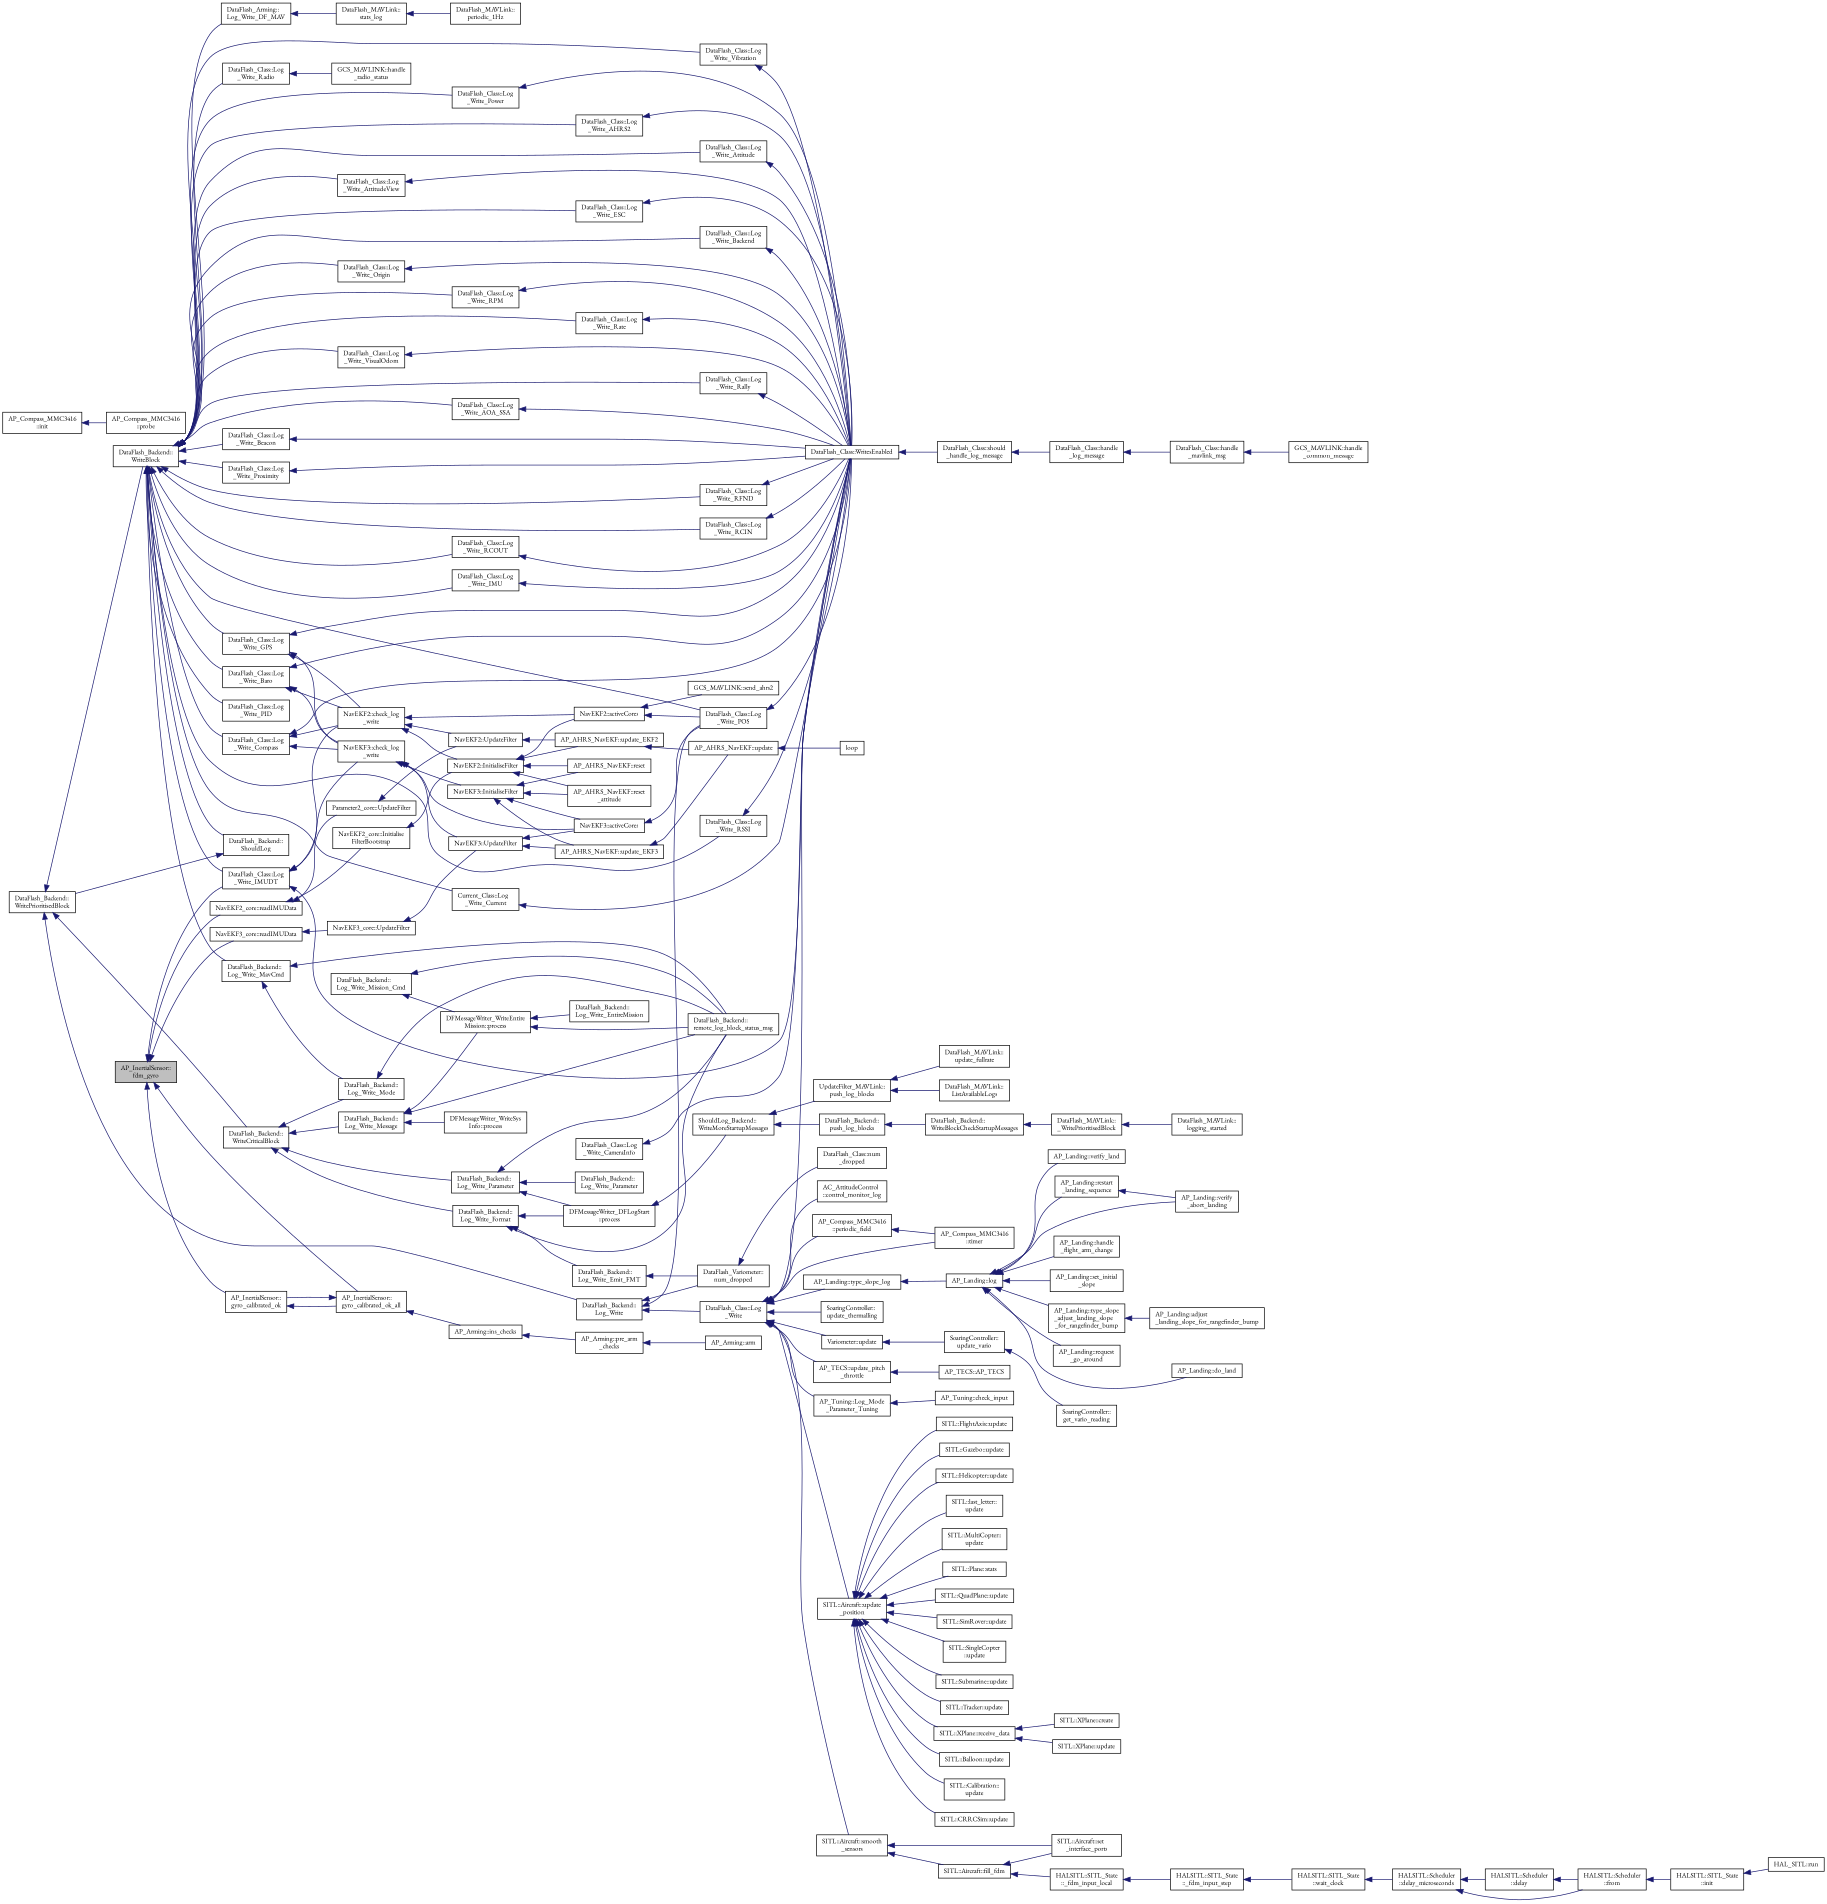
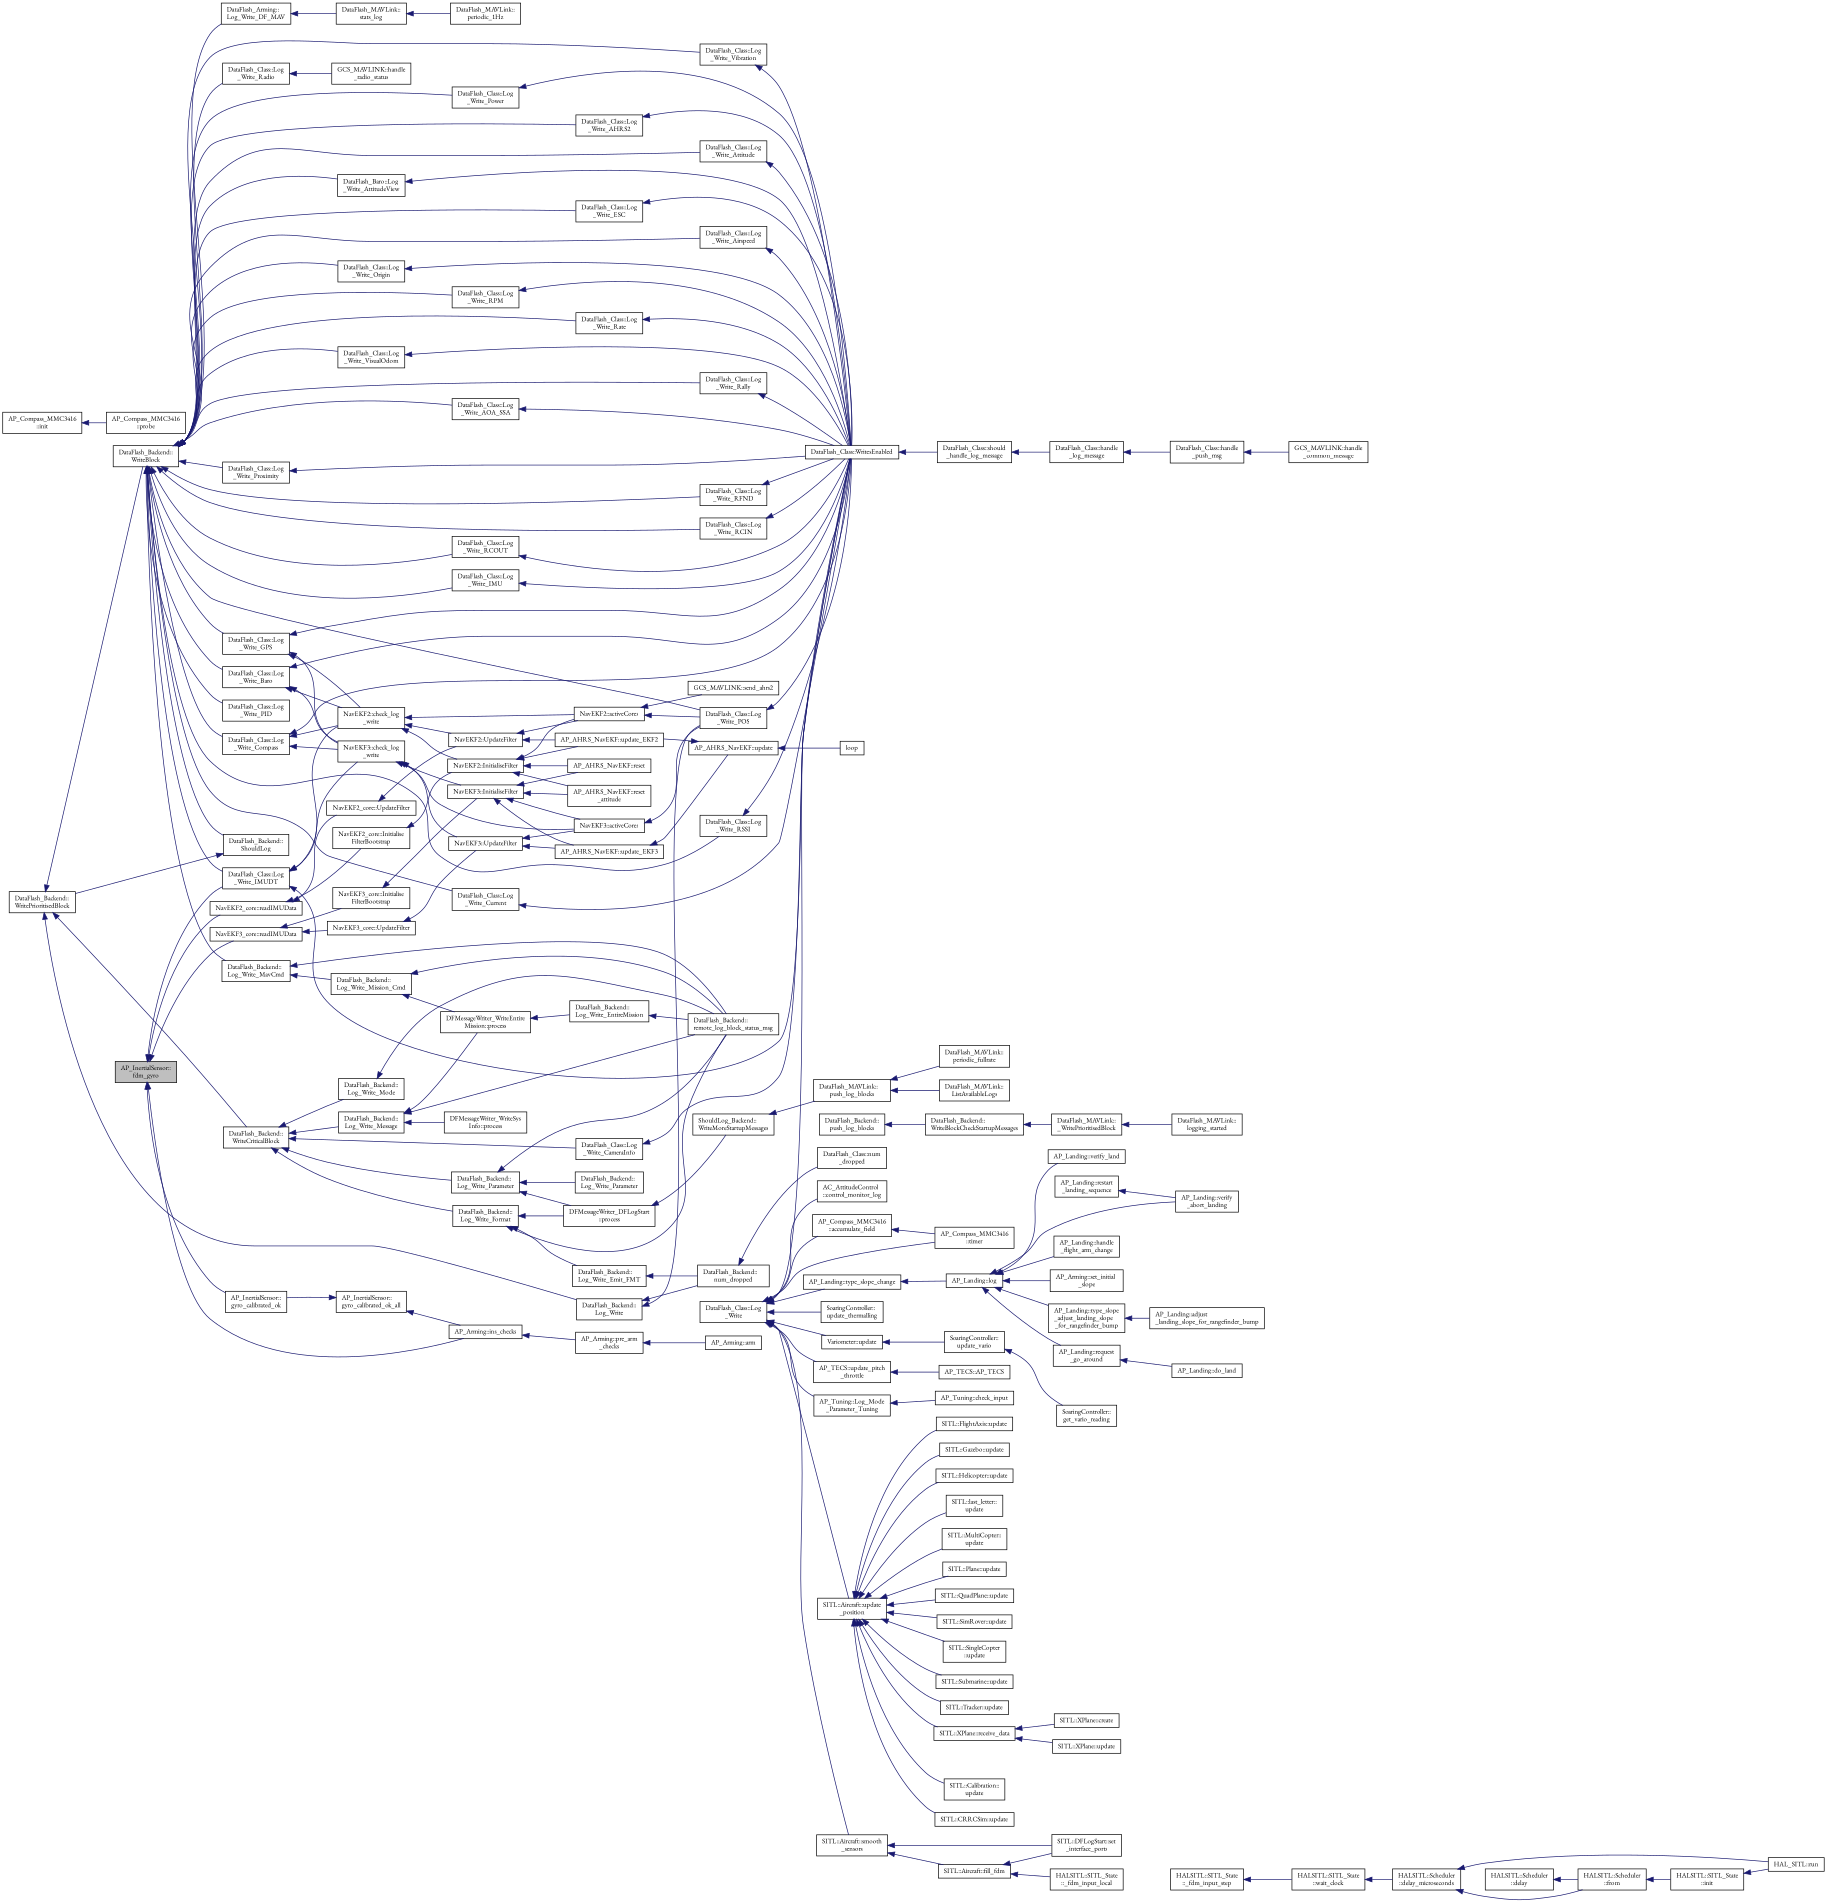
(371, 185) -> (371, 185)
(733, 237) -> (733, 237)
(256, 439) -> none
(1207, 452) -> (1207, 452)
none -> (547, 727)
(670, 749) -> (677, 740)
(371, 808) -> (371, 808)
none -> (371, 898)
(486, 899) -> (486, 899)
(613, 1030) -> (672, 1018)
(298, 1039) -> (310, 977)
(974, 1056) -> (974, 1056)
(852, 1090) -> (852, 1090)
(804, 1125) -> none
none -> (436, 1143)
(251, 1196) -> (220, 1325)
(1039, 1220) -> none
(852, 1226) -> (852, 1226)
(733, 1276) -> (733, 1276)
(1087, 1281) -> (1087, 1281)
(852, 1282) -> (852, 1282)
(315, 1306) -> none
(674, 1311) -> none
(1066, 1381) -> (1149, 1364)
(974, 1569) -> (974, 1569)
(974, 1759) -> none
(1087, 1845) -> (1087, 1845)
(1150, 1879) -> none
(1477, 1879) -> (1616, 1855)
